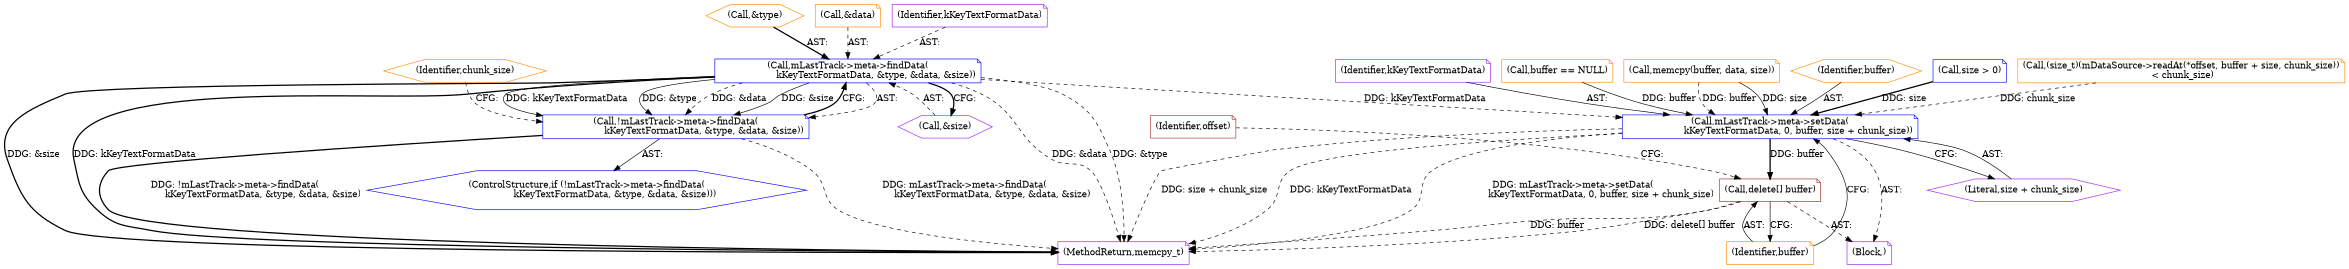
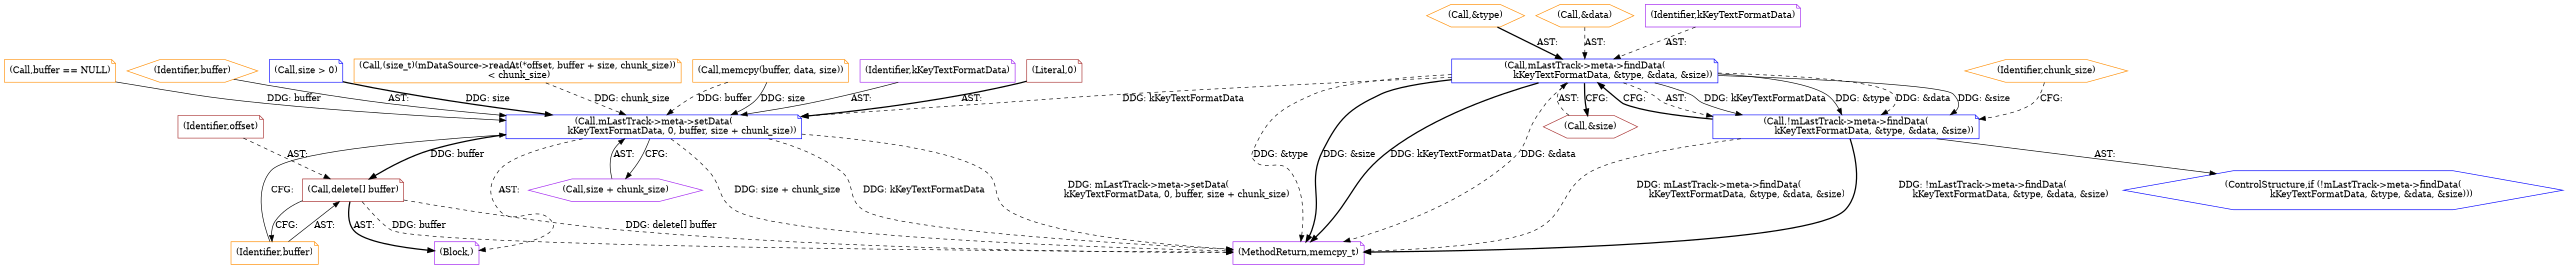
(848, 16) -> (1585, 16)
none -> (1054, 71)
(945, 127) -> (1590, 127)
(1654, 155) -> (299, 155)
(2024, 190) -> (616, 190)
(1817, 220) -> (375, 241)
